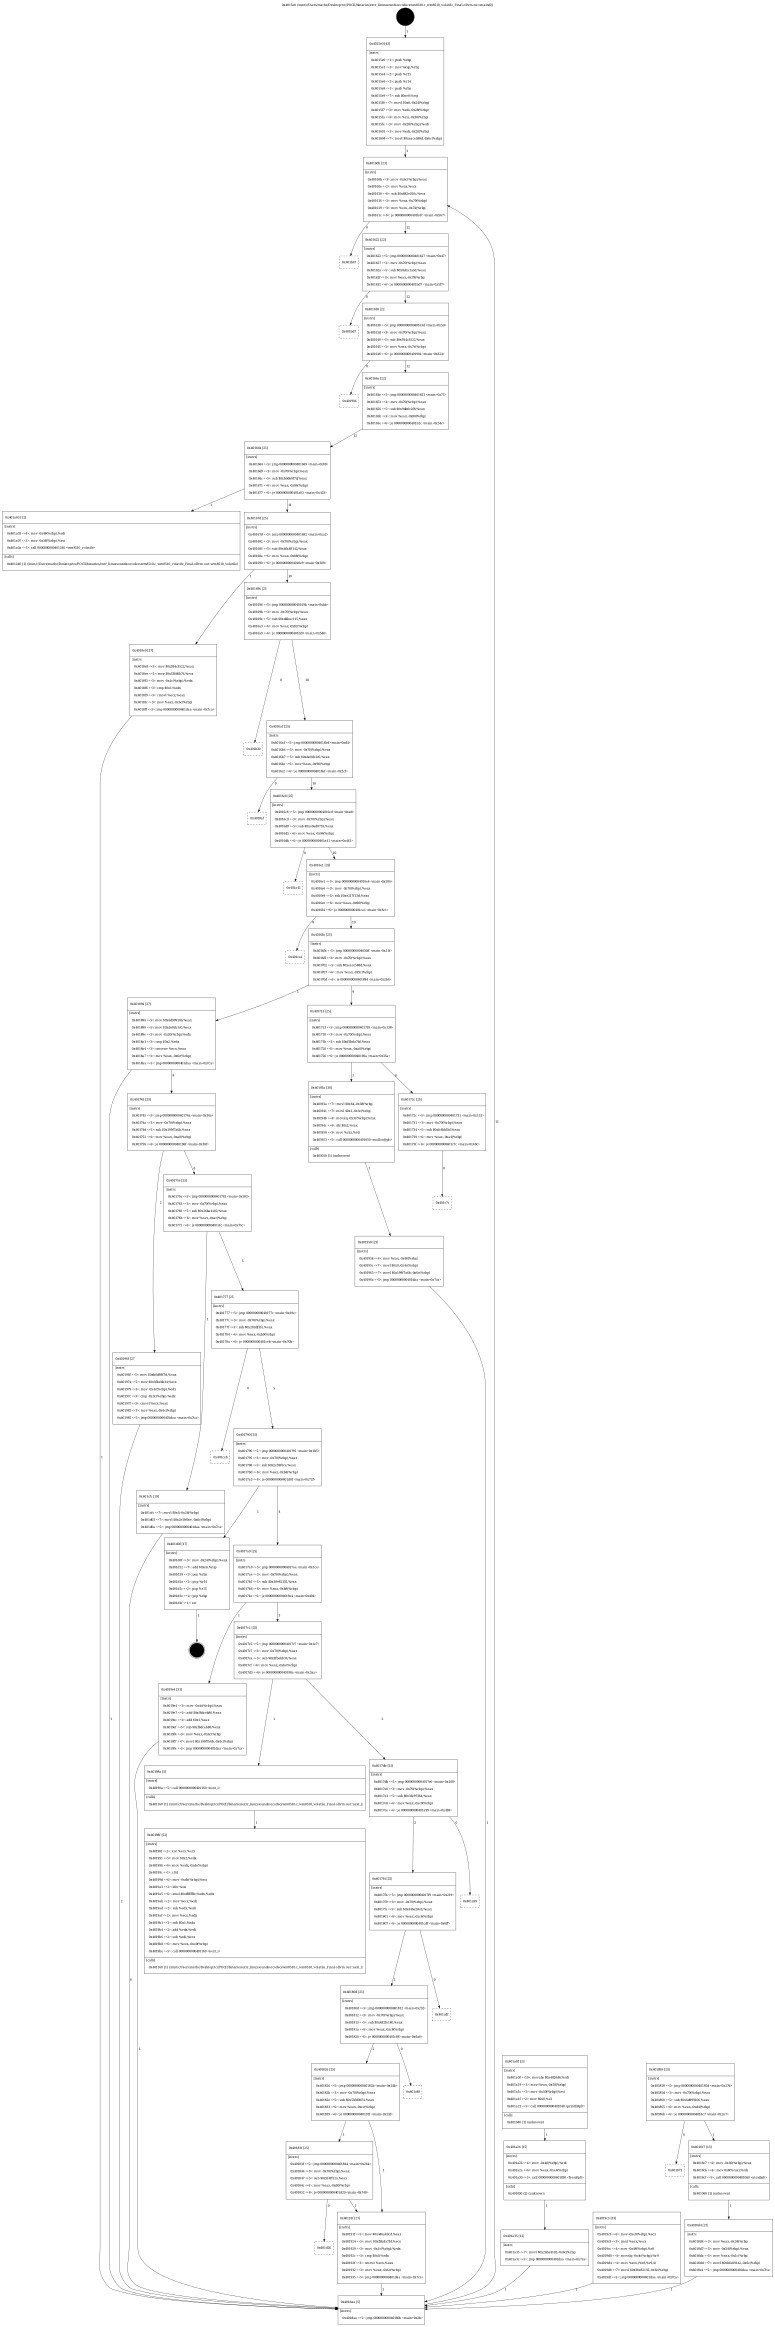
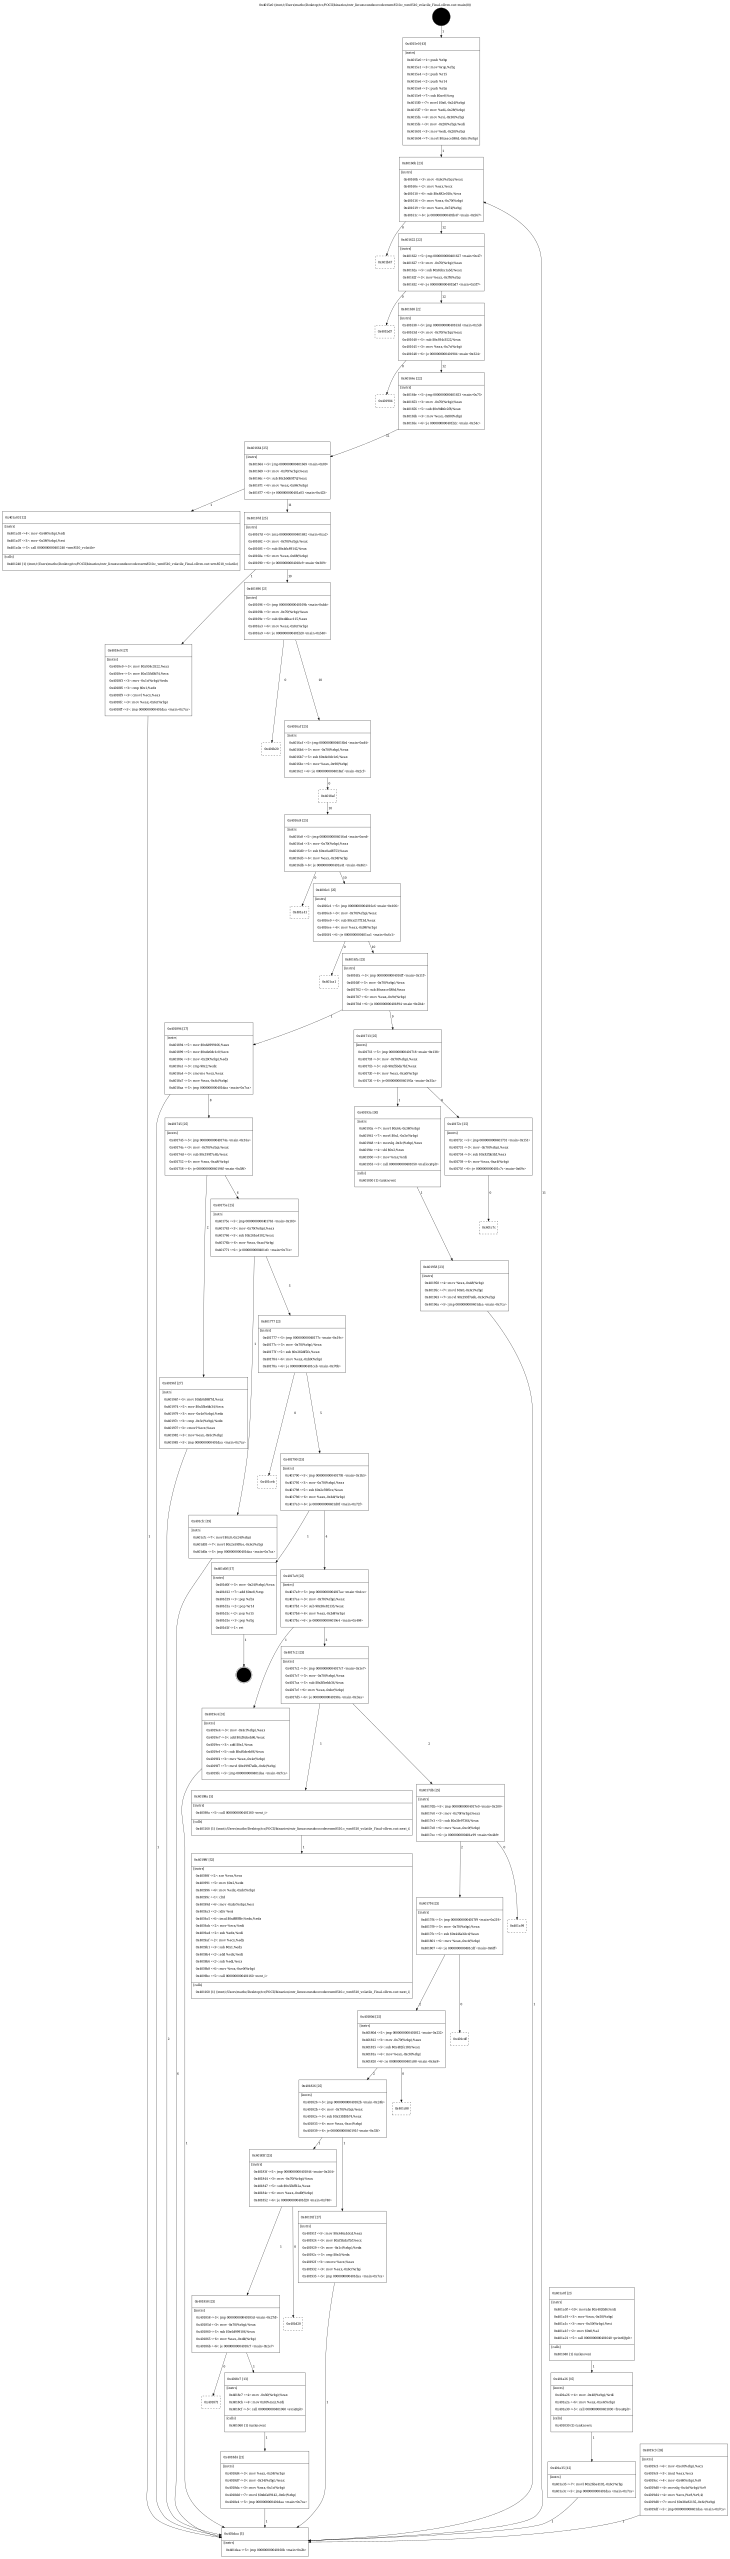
(311, 783) -> (328, 807)
(352, 2205) -> (265, 2250)
